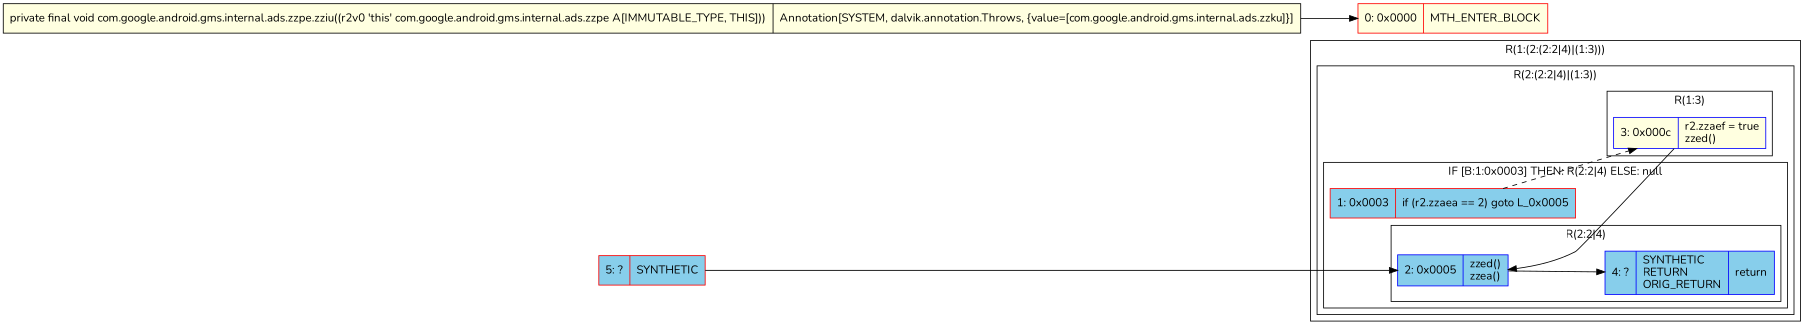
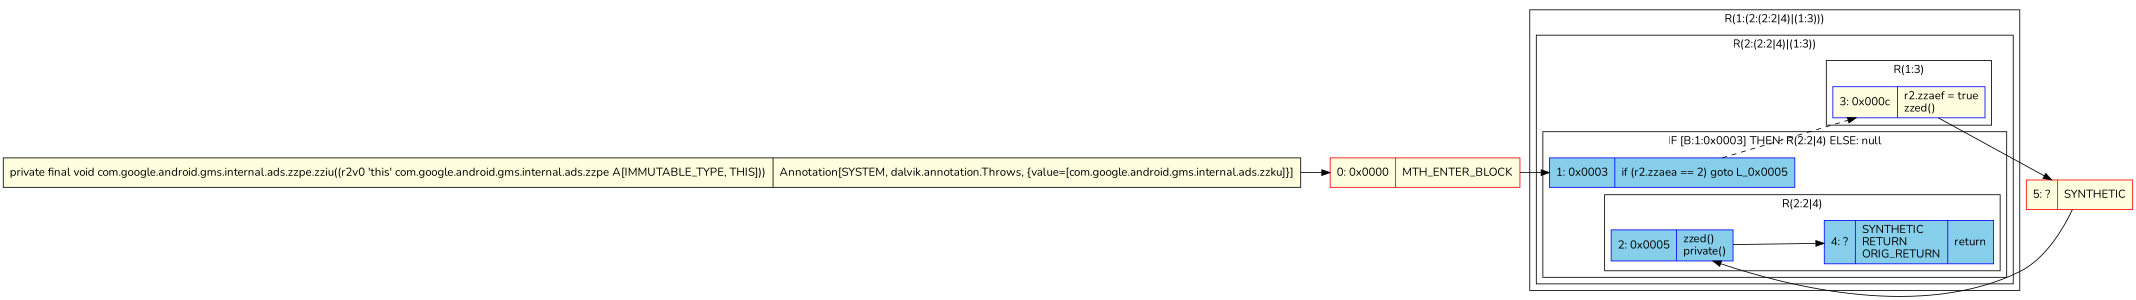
none -> (1531, 173)
(1453, 203) -> (1672, 173)
(1607, 219) -> (1991, 147)
(652, 270) -> (2079, 195)
(1485, 276) -> (1705, 251)
